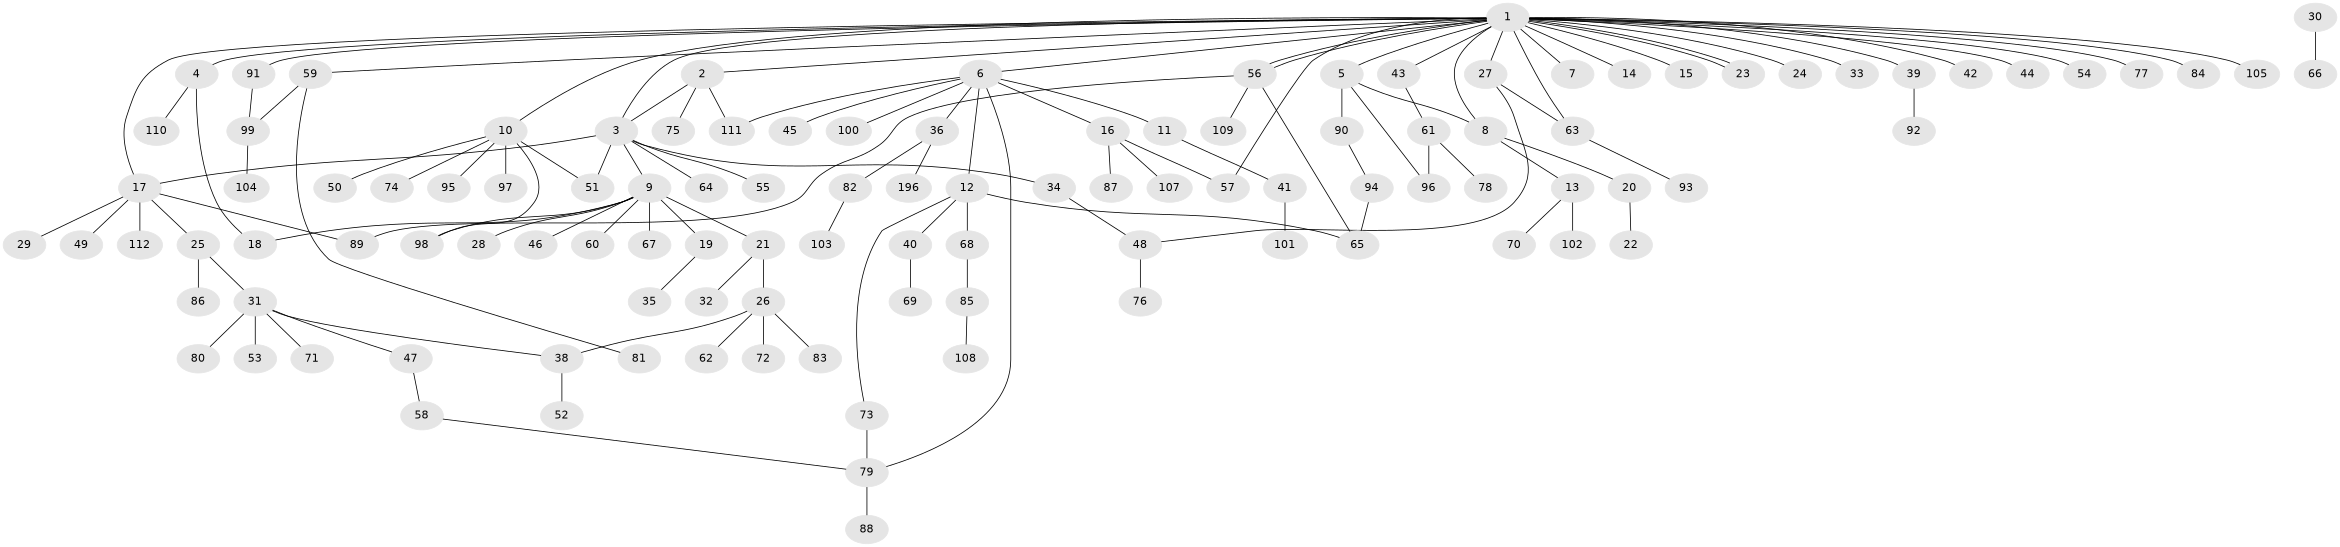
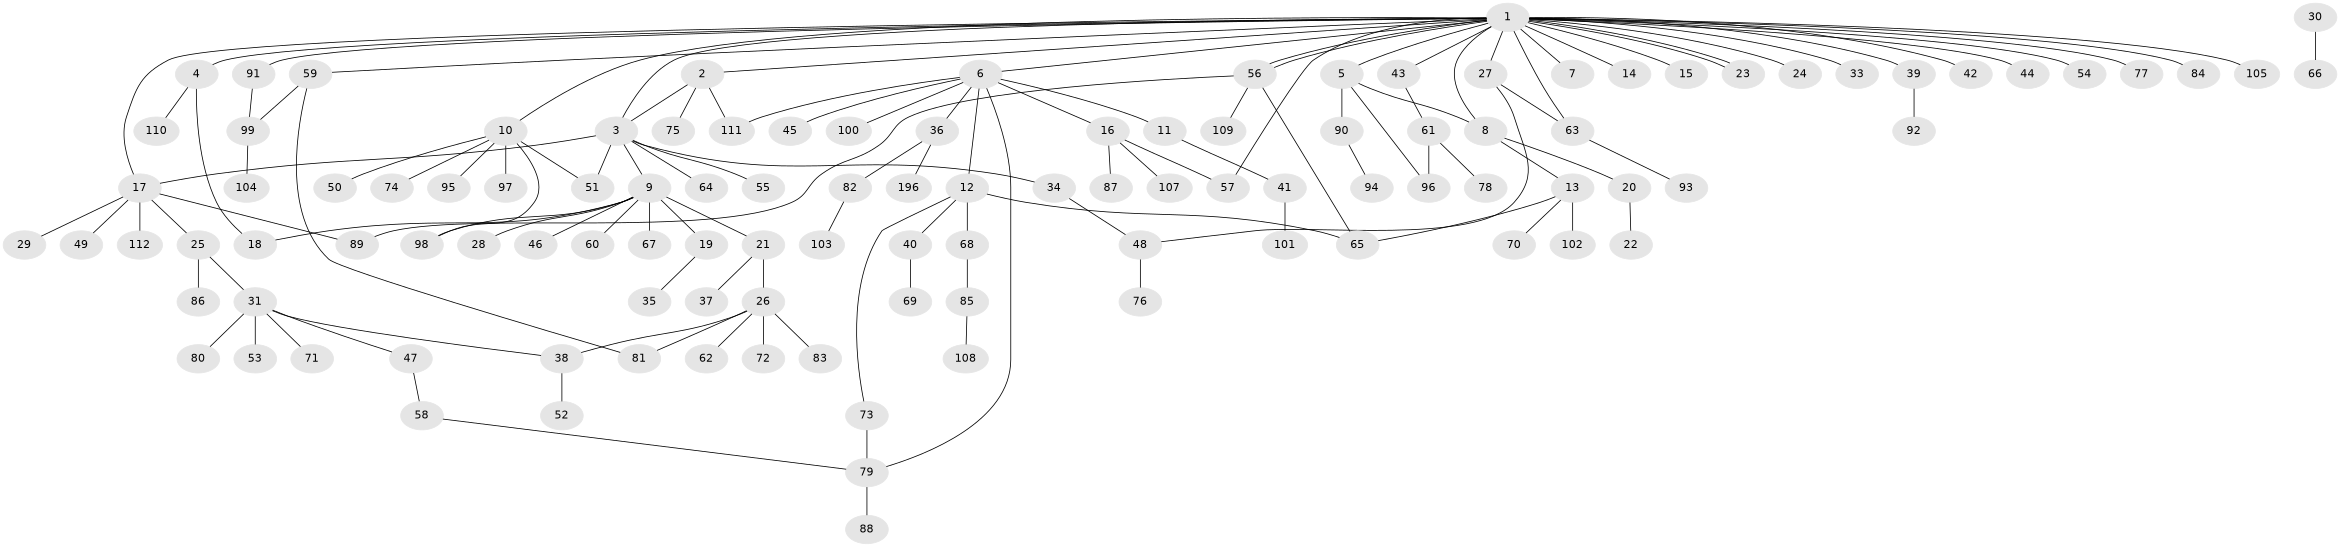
(1365, 217) -> (1512, 211)
(707, 302) -> (707, 302)
none -> (700, 332)
